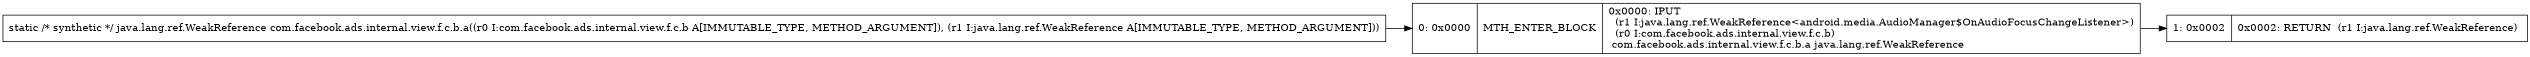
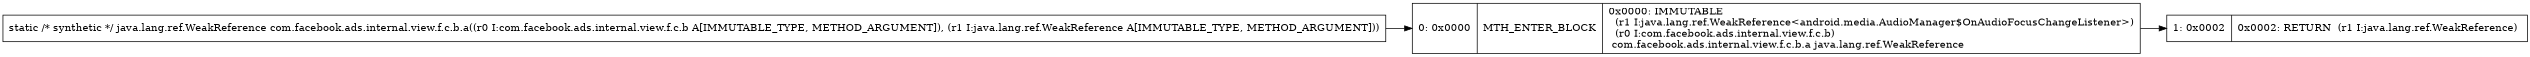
(1648, 11) -> (1670, 11)
